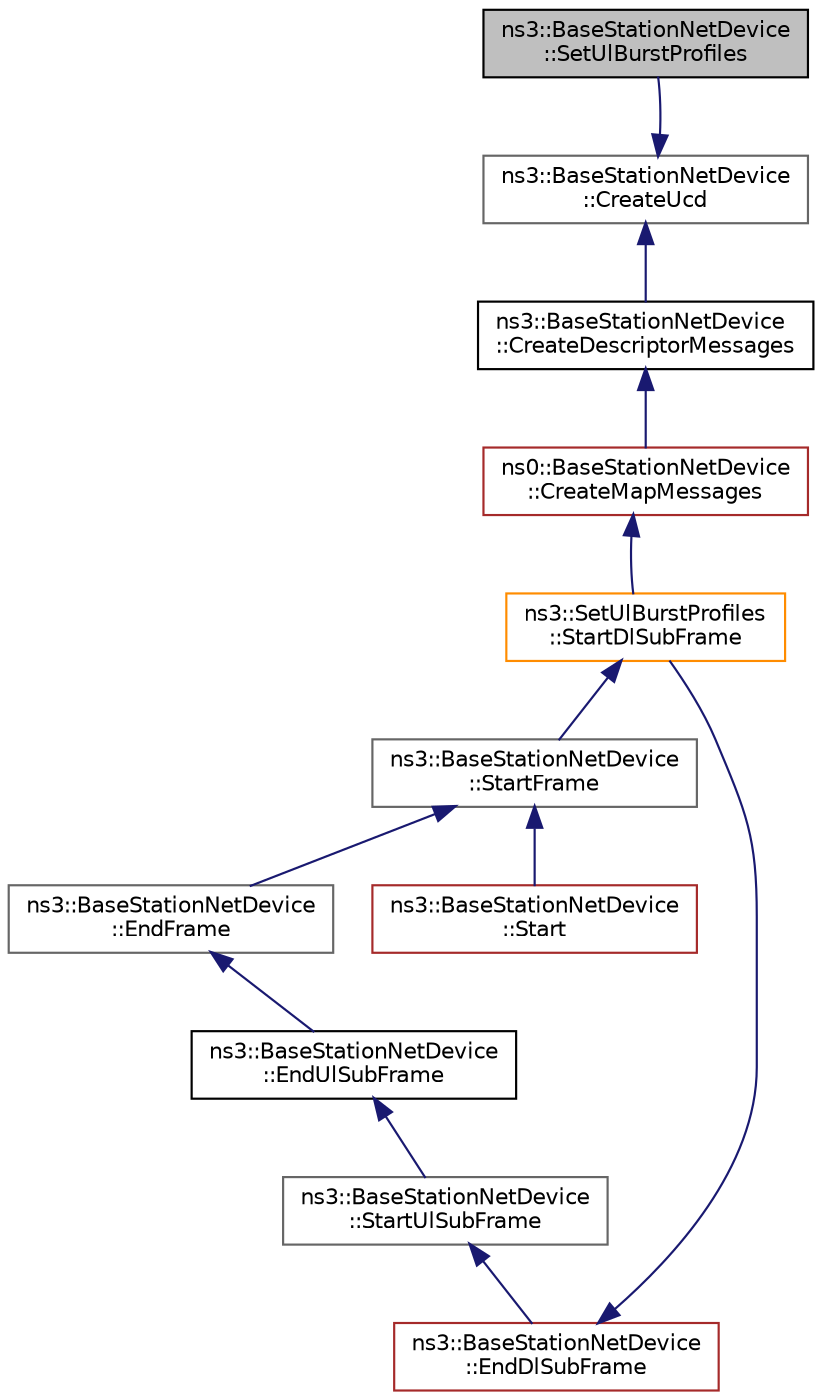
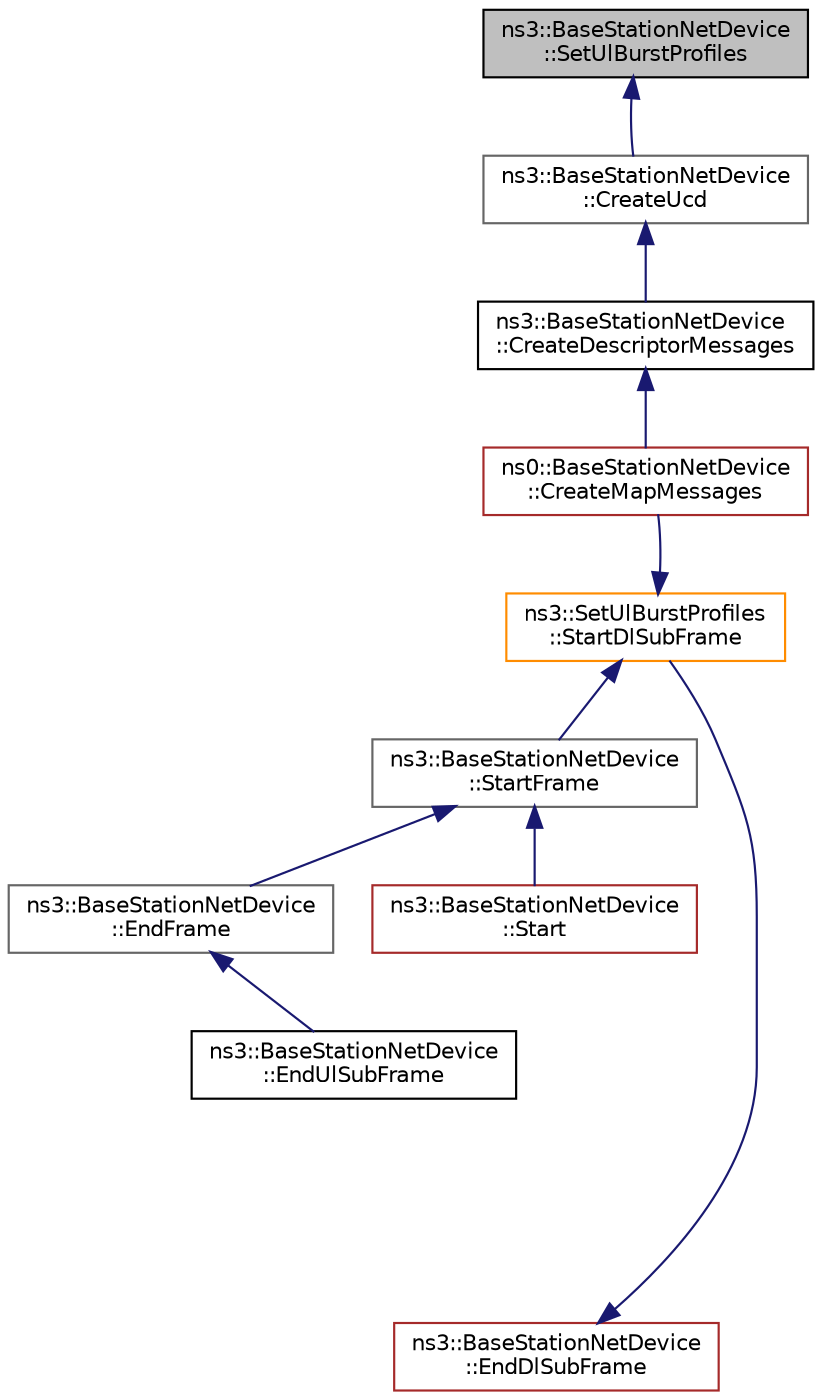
(660, 106) -> (631, 127)
(631, 565) -> (660, 543)
(445, 1211) -> none
